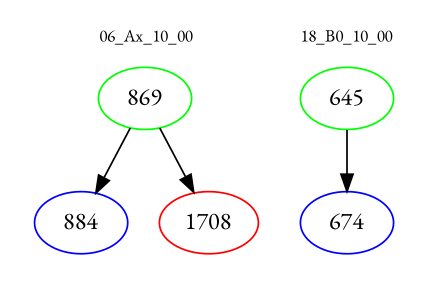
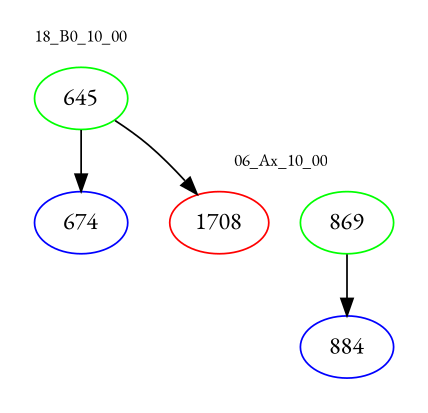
(173, 152) -> (167, 162)
